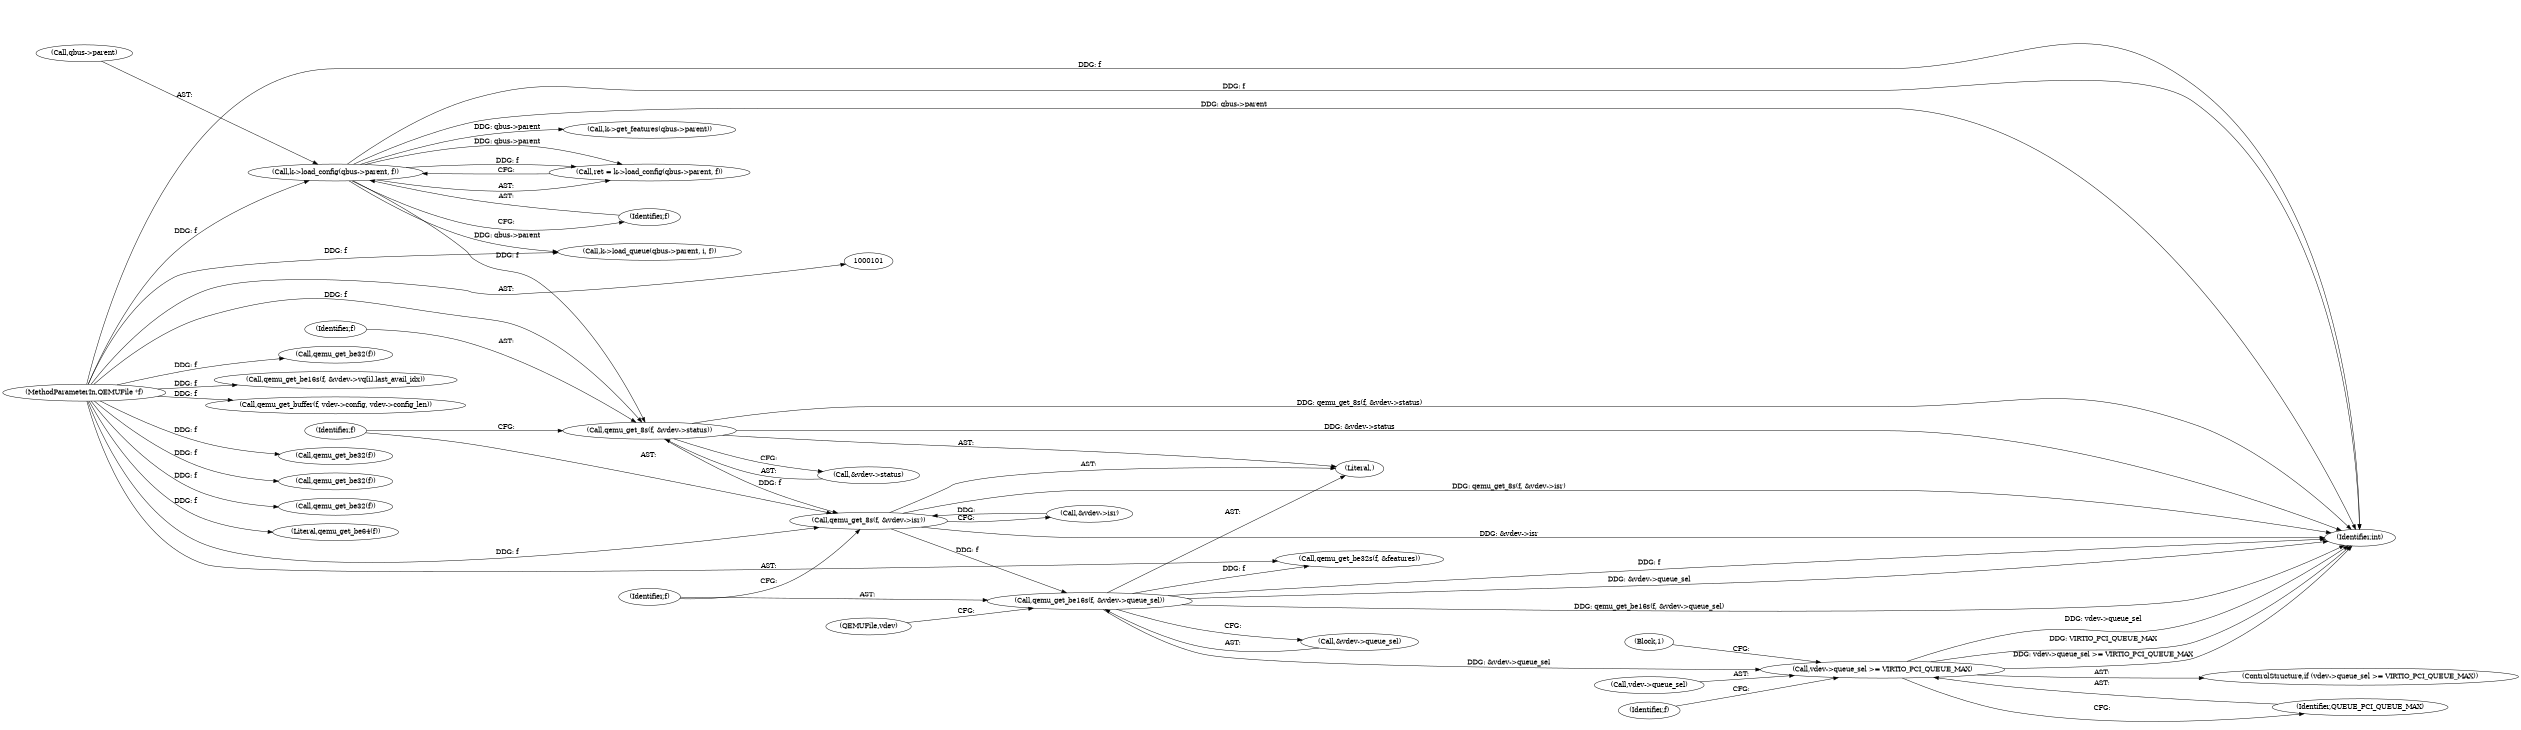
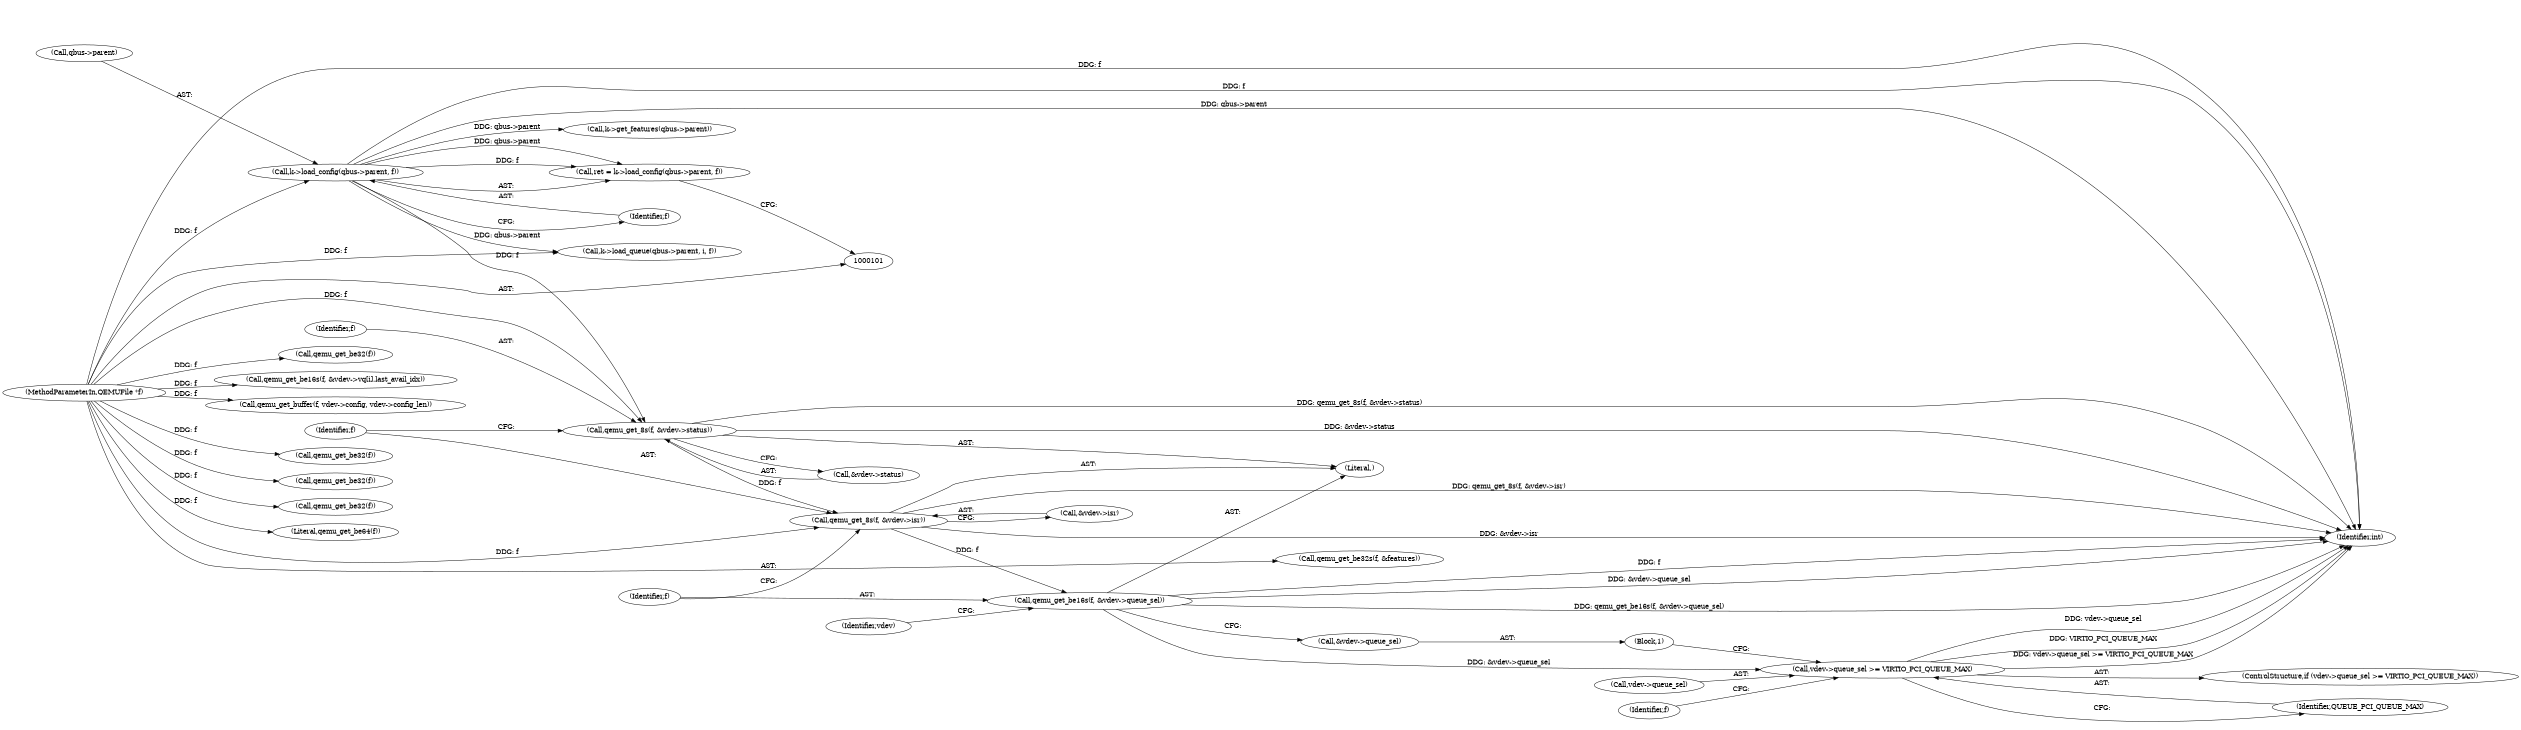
(489, 174) -> (767, 211)
(967, 511) -> (967, 511)
(1218, 579) -> none
(869, 626) -> (869, 626)
(1211, 648) -> (1519, 642)
